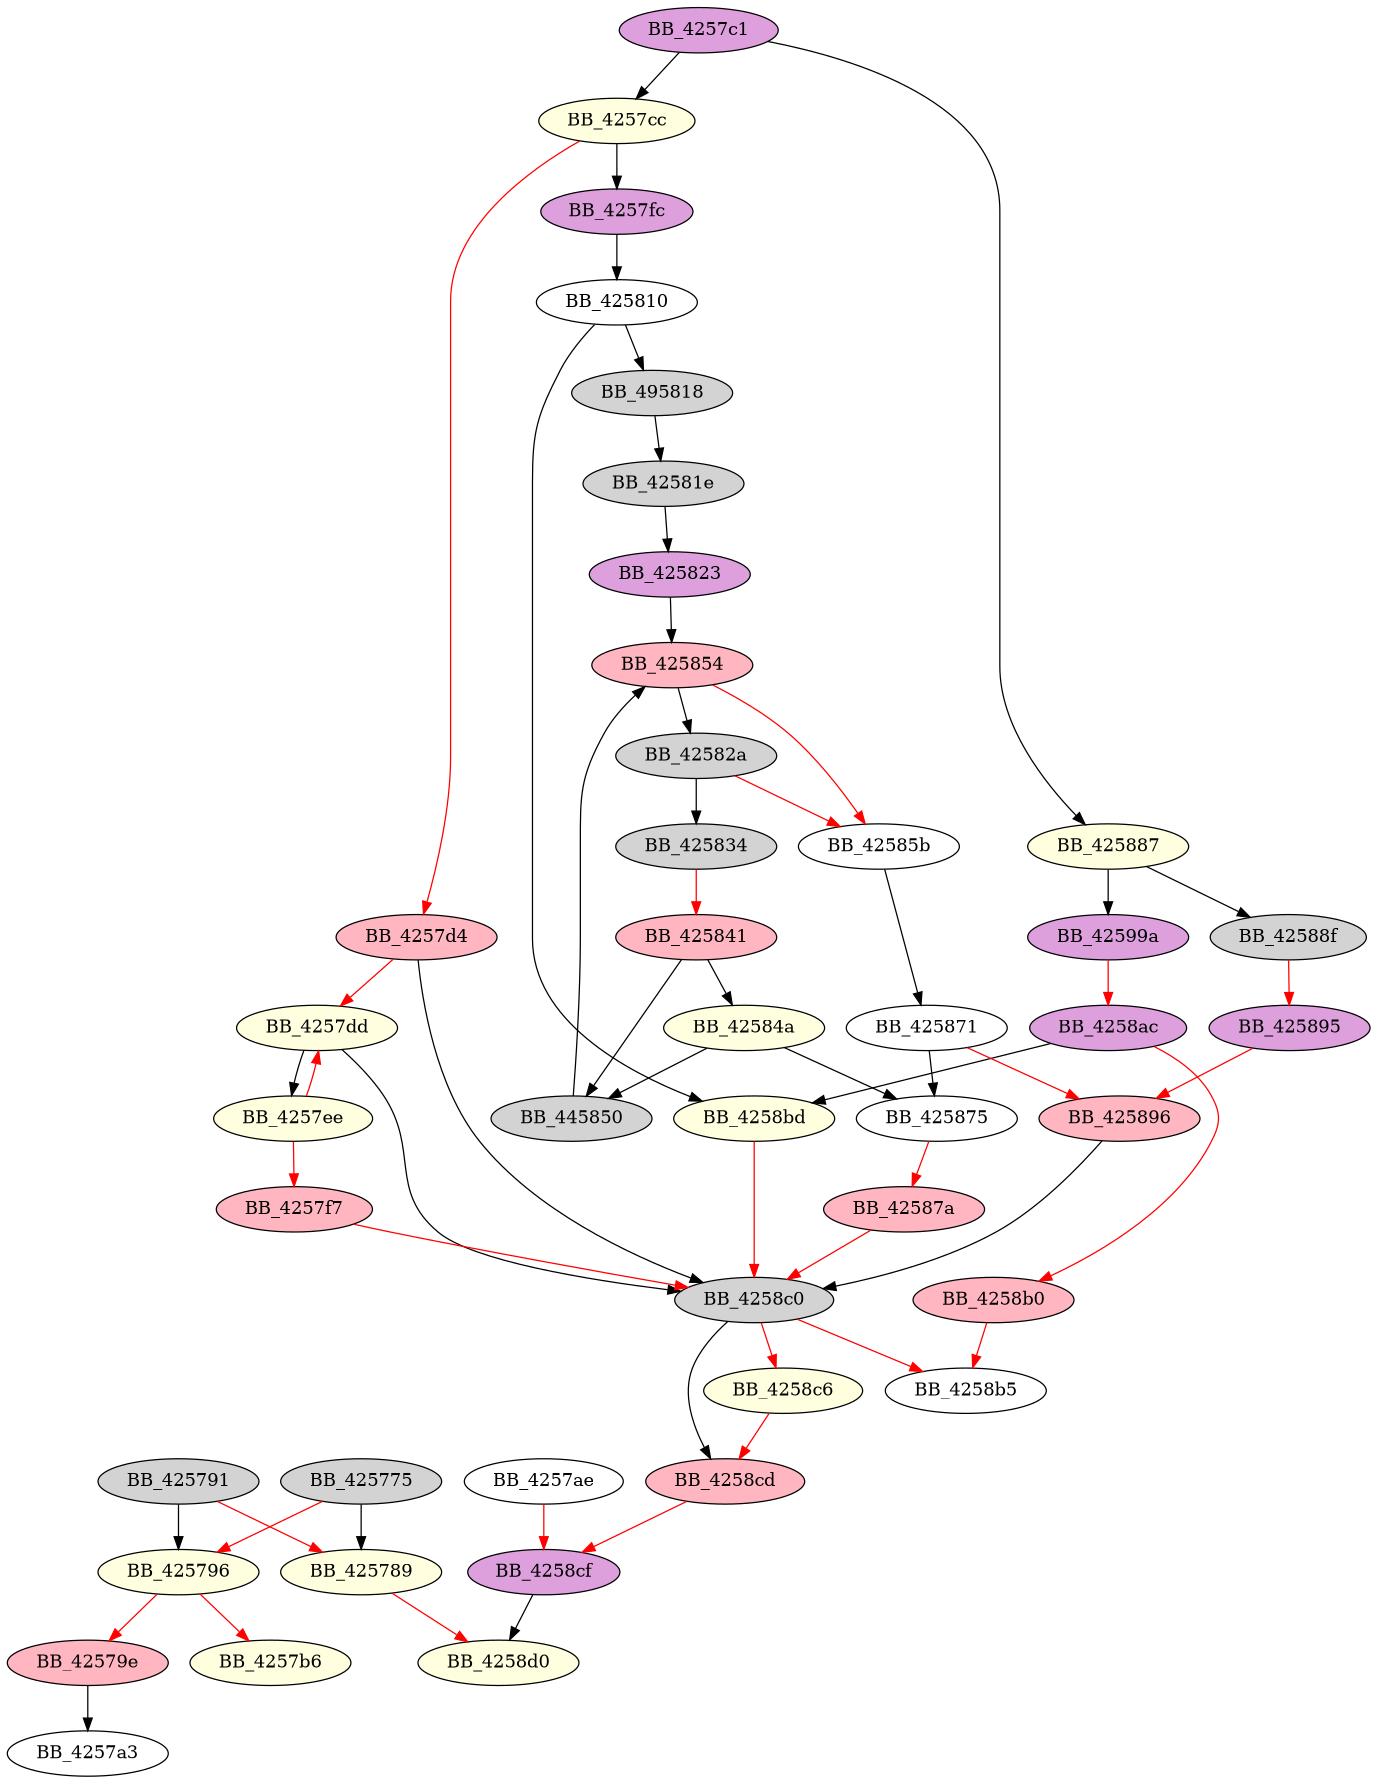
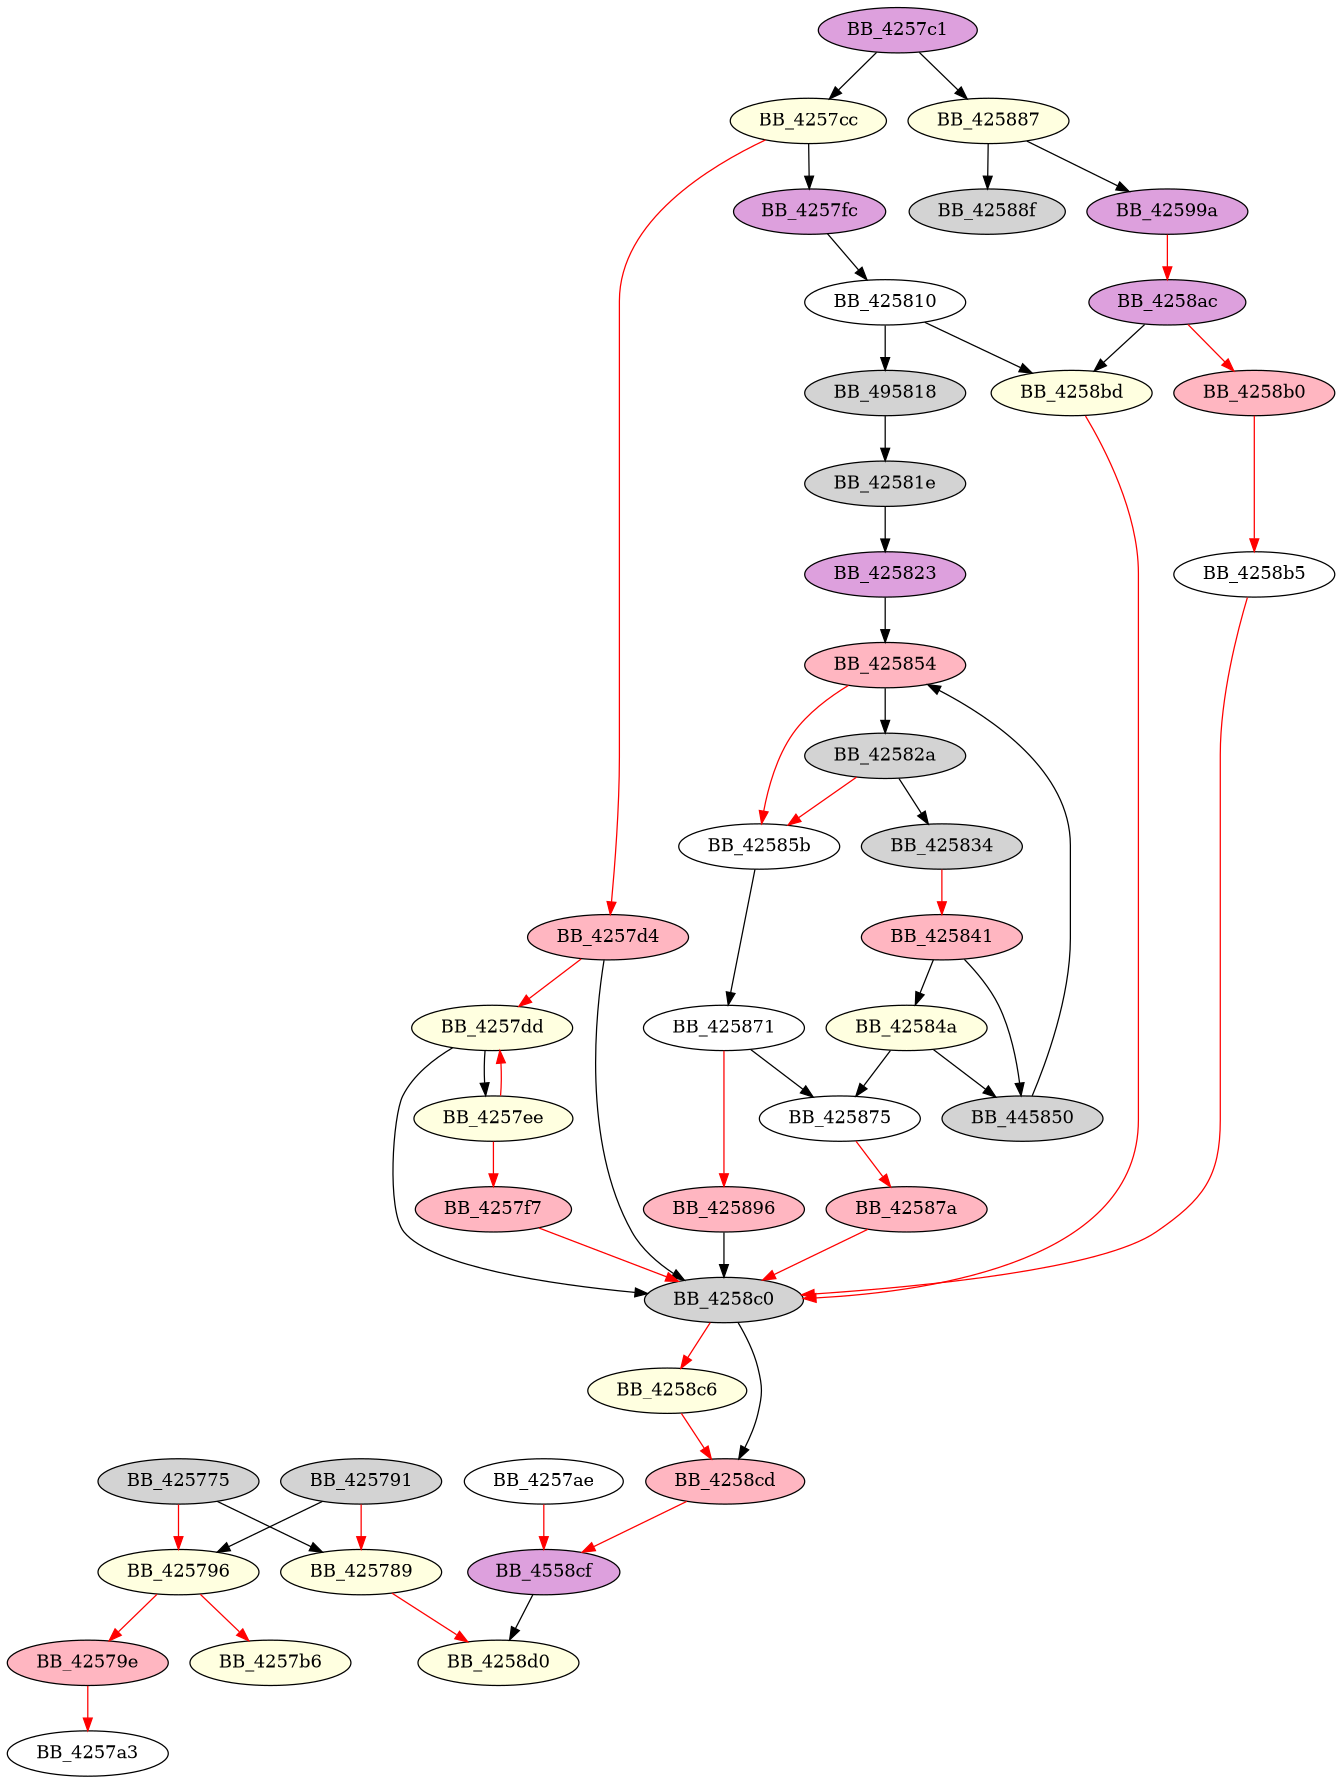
(1290, 1028) -> none
(854, 1343) -> (1220, 1100)
(544, 1572) -> (544, 1572)
(88, 1702) -> (88, 1702)
